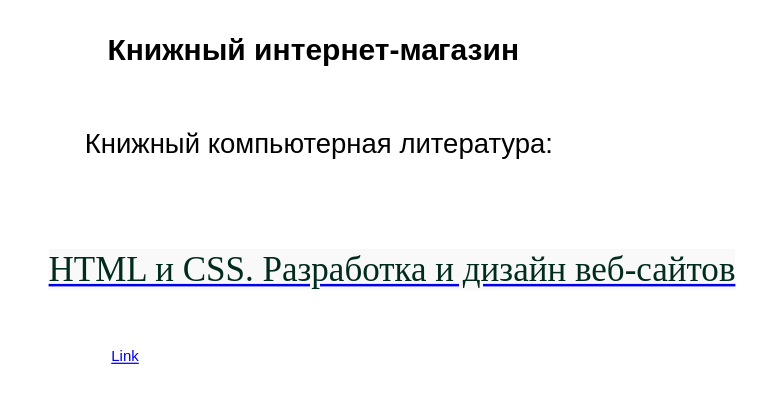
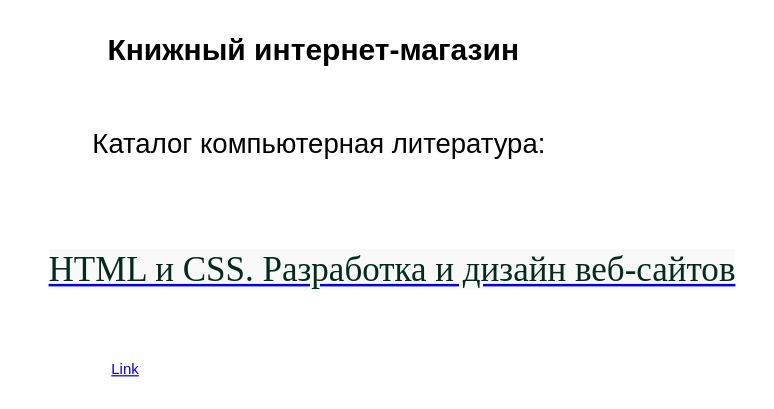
(319, 144) -> (319, 144)
(126, 357) -> (126, 369)
